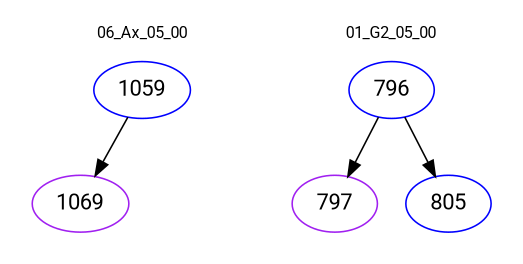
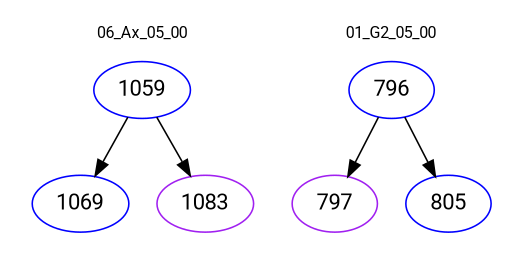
(81, 204) -> (81, 204)
none -> (205, 204)
